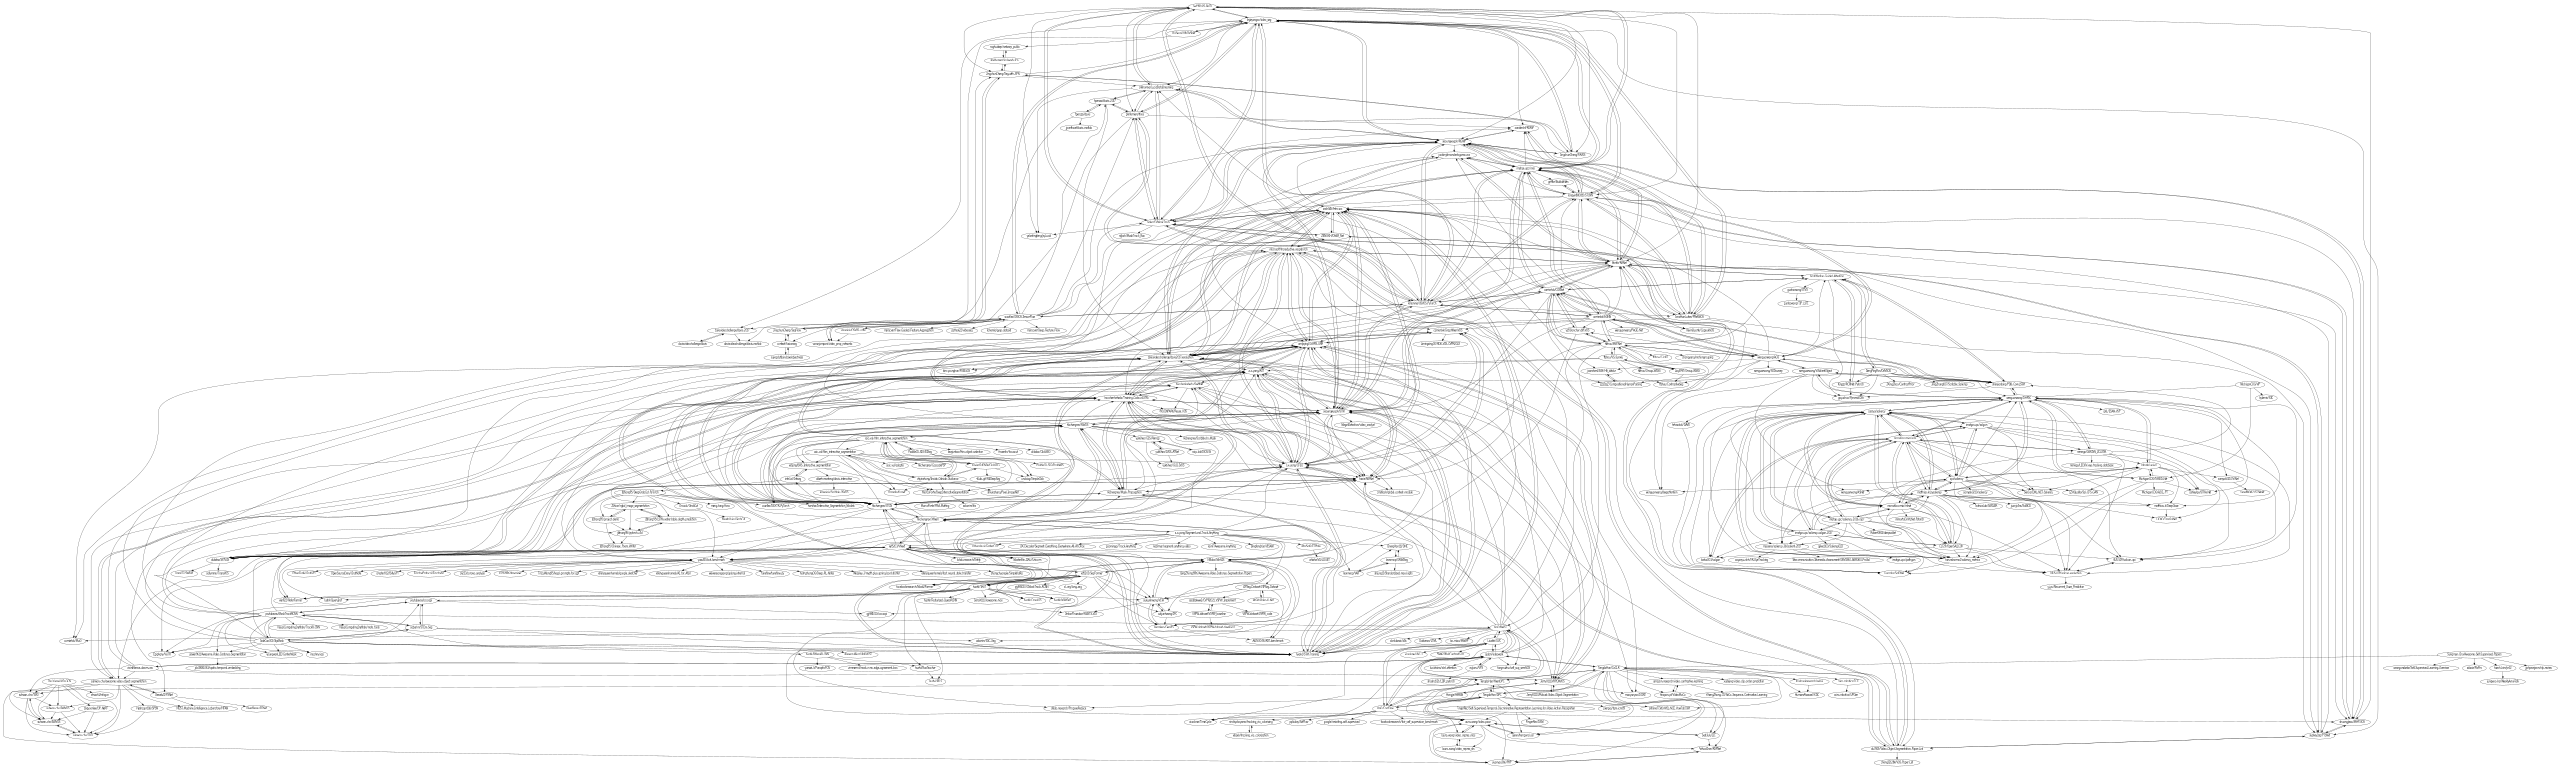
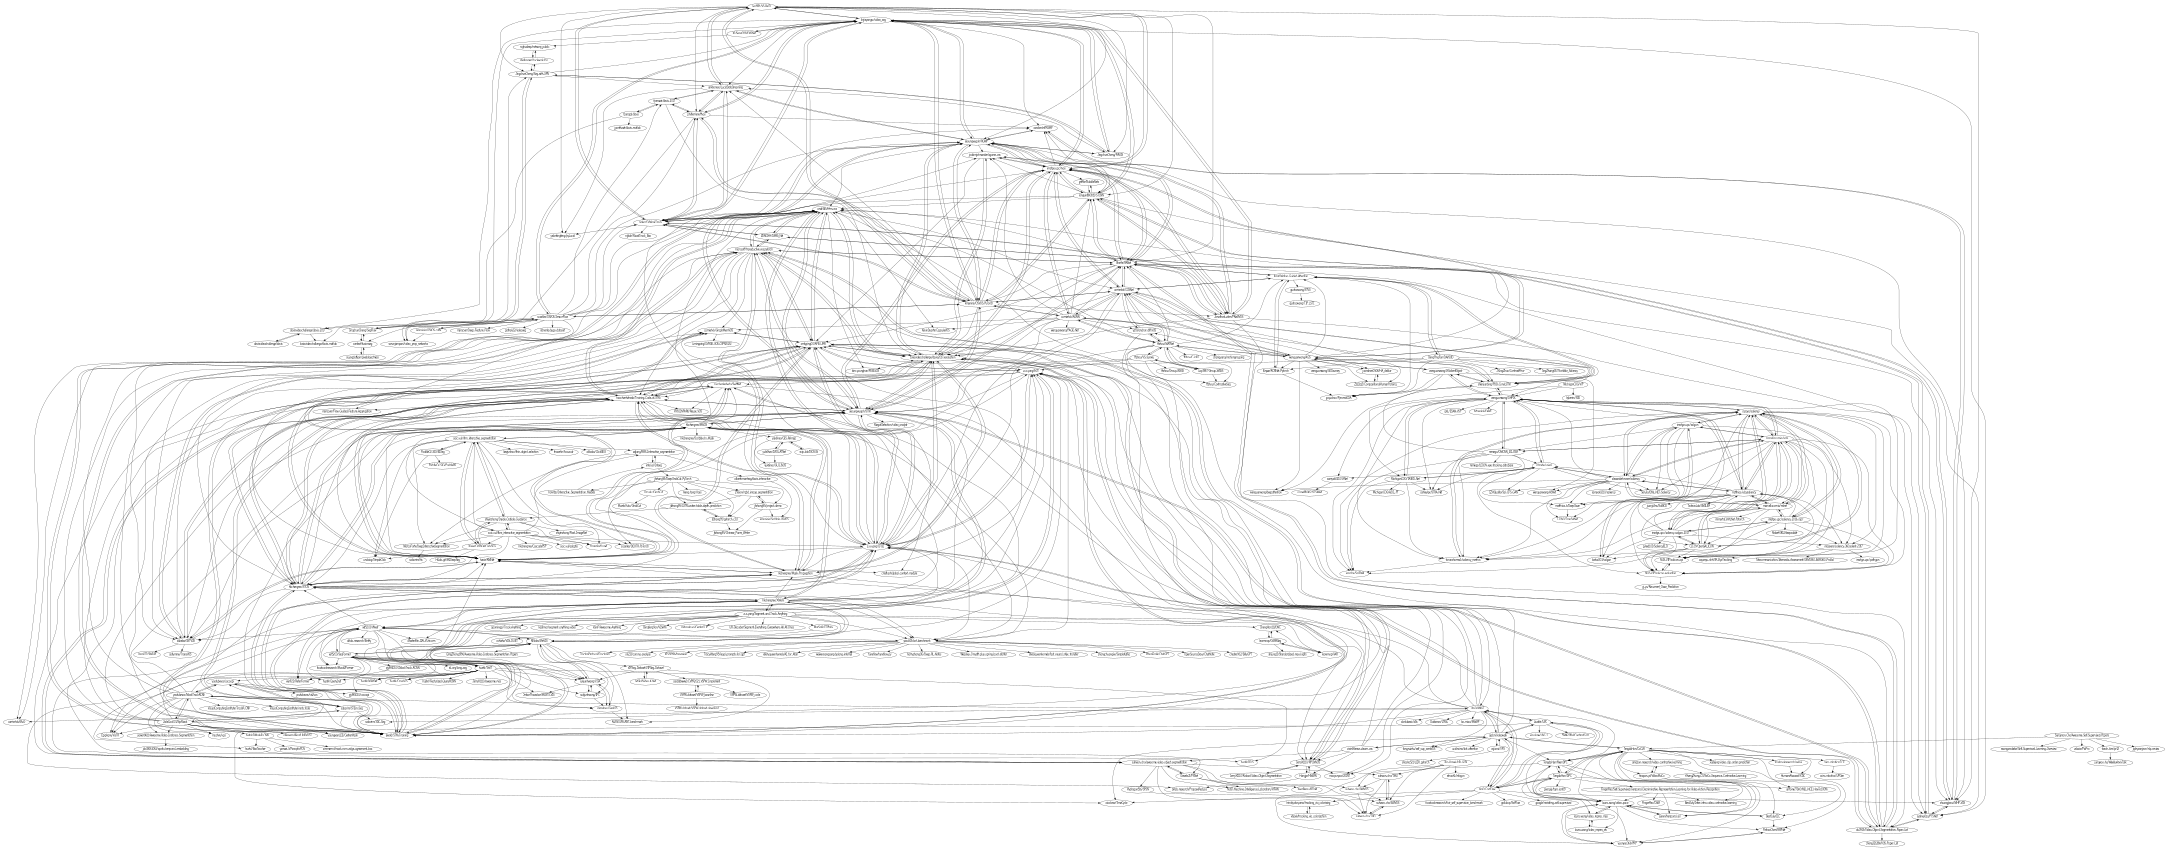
(1498, 157) -> none
(1458, 221) -> (982, 247)
none -> (1289, 364)
(1188, 379) -> (493, 404)
(2224, 418) -> (1679, 493)
(1838, 465) -> none
(1957, 479) -> (1626, 479)
(935, 506) -> none
(652, 513) -> (600, 513)
(617, 526) -> (771, 512)
(1692, 566) -> (1387, 474)
(618, 574) -> none
none -> (1471, 617)
(73, 671) -> (1335, 762)
none -> (307, 695)
(96, 709) -> none
none -> (1711, 803)
